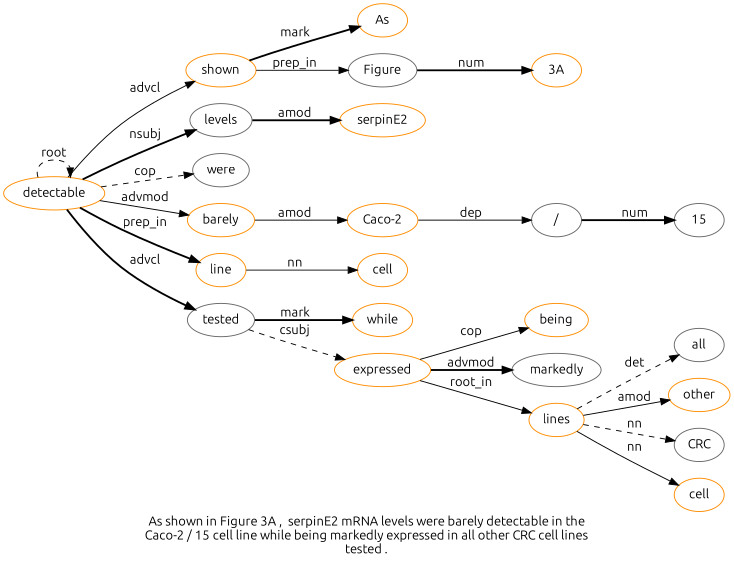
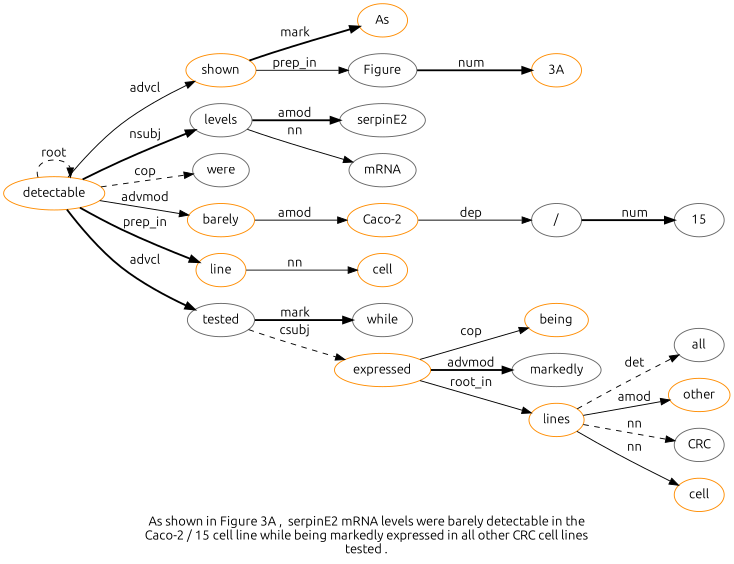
(383, 120) -> (383, 120)
none -> (383, 170)
(383, 320) -> (383, 320)
